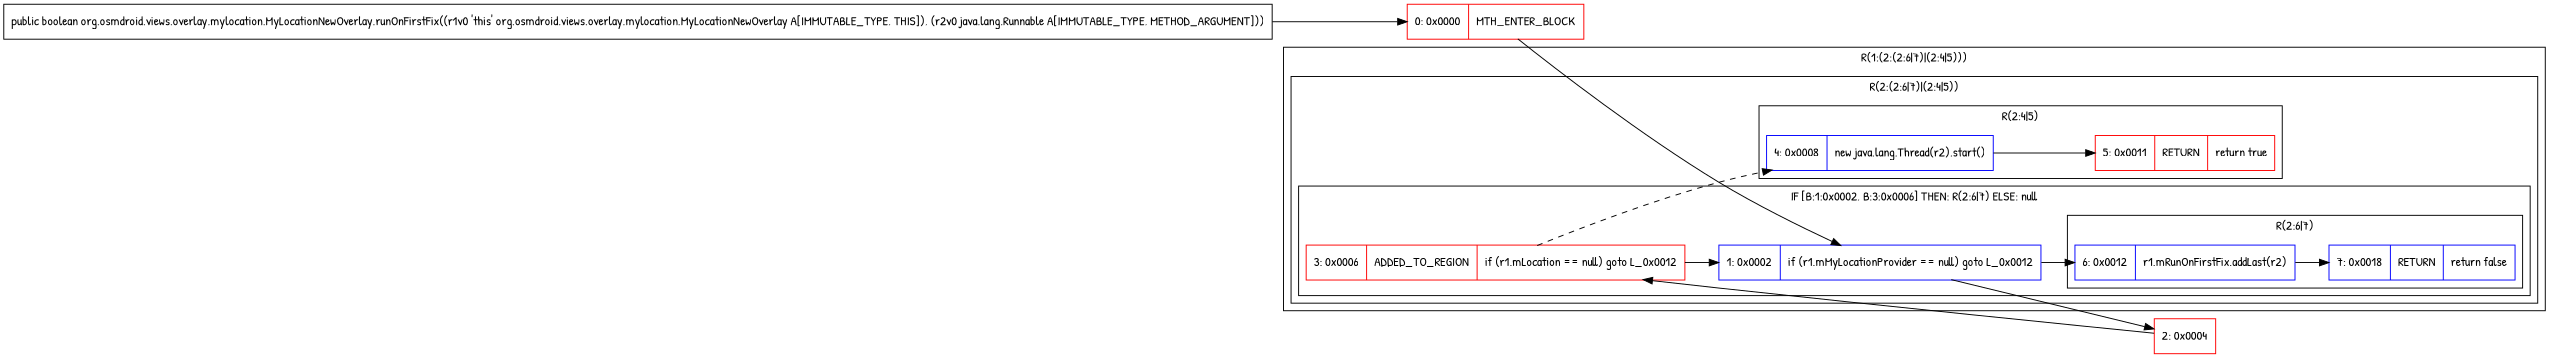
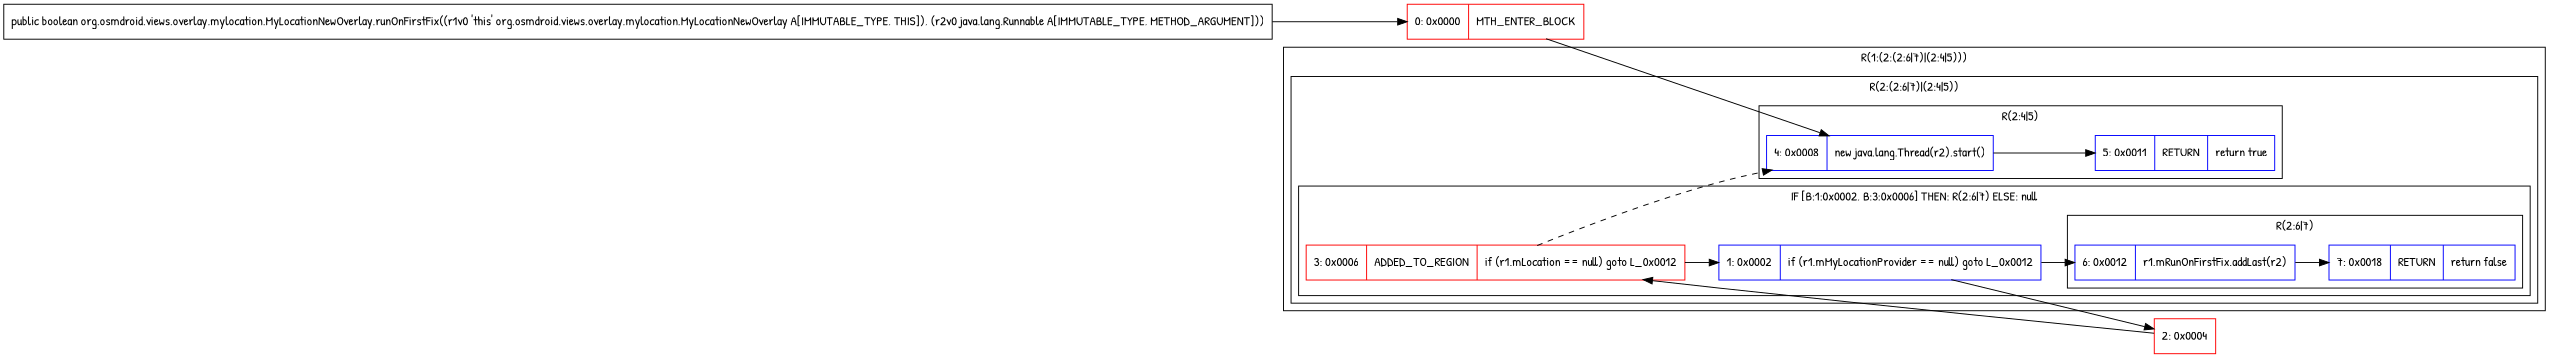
(1669, 150) -> (1683, 86)
(2185, 153) -> (2185, 153)
